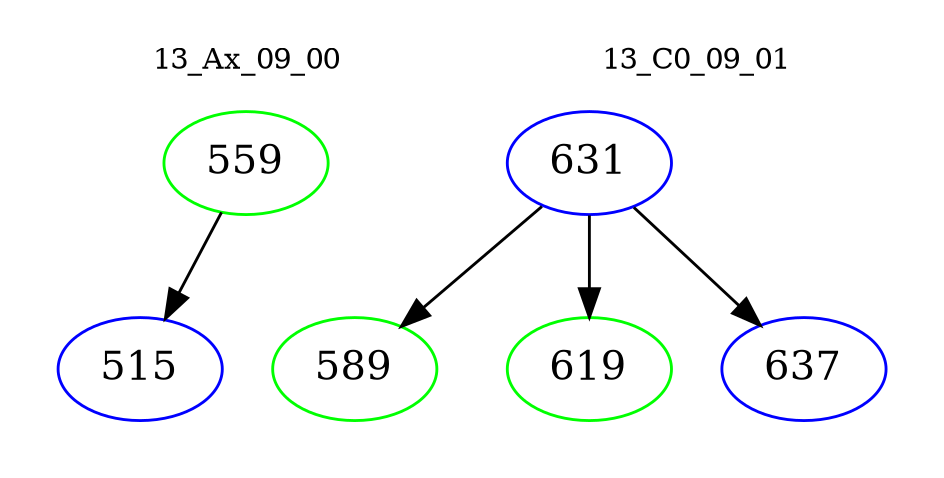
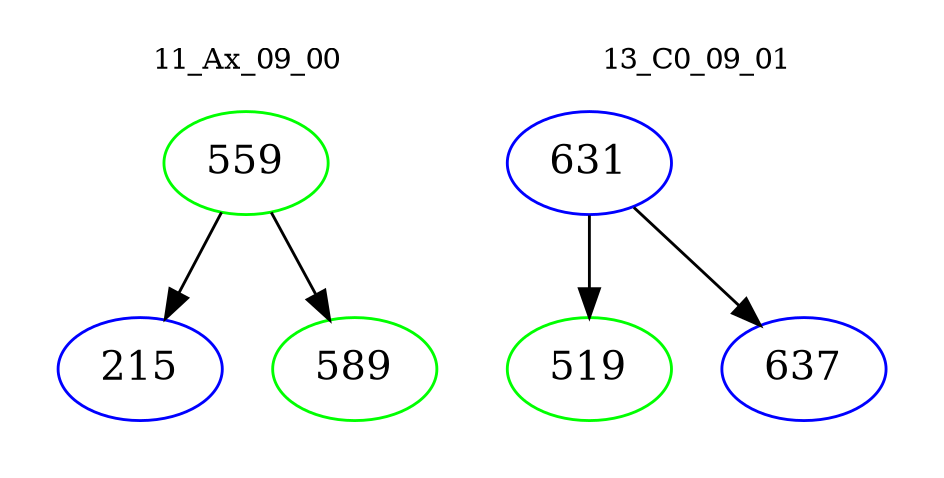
(247, 62) -> (247, 62)
(504, 239) -> (293, 253)
(140, 369) -> (140, 369)
(589, 369) -> (589, 369)
